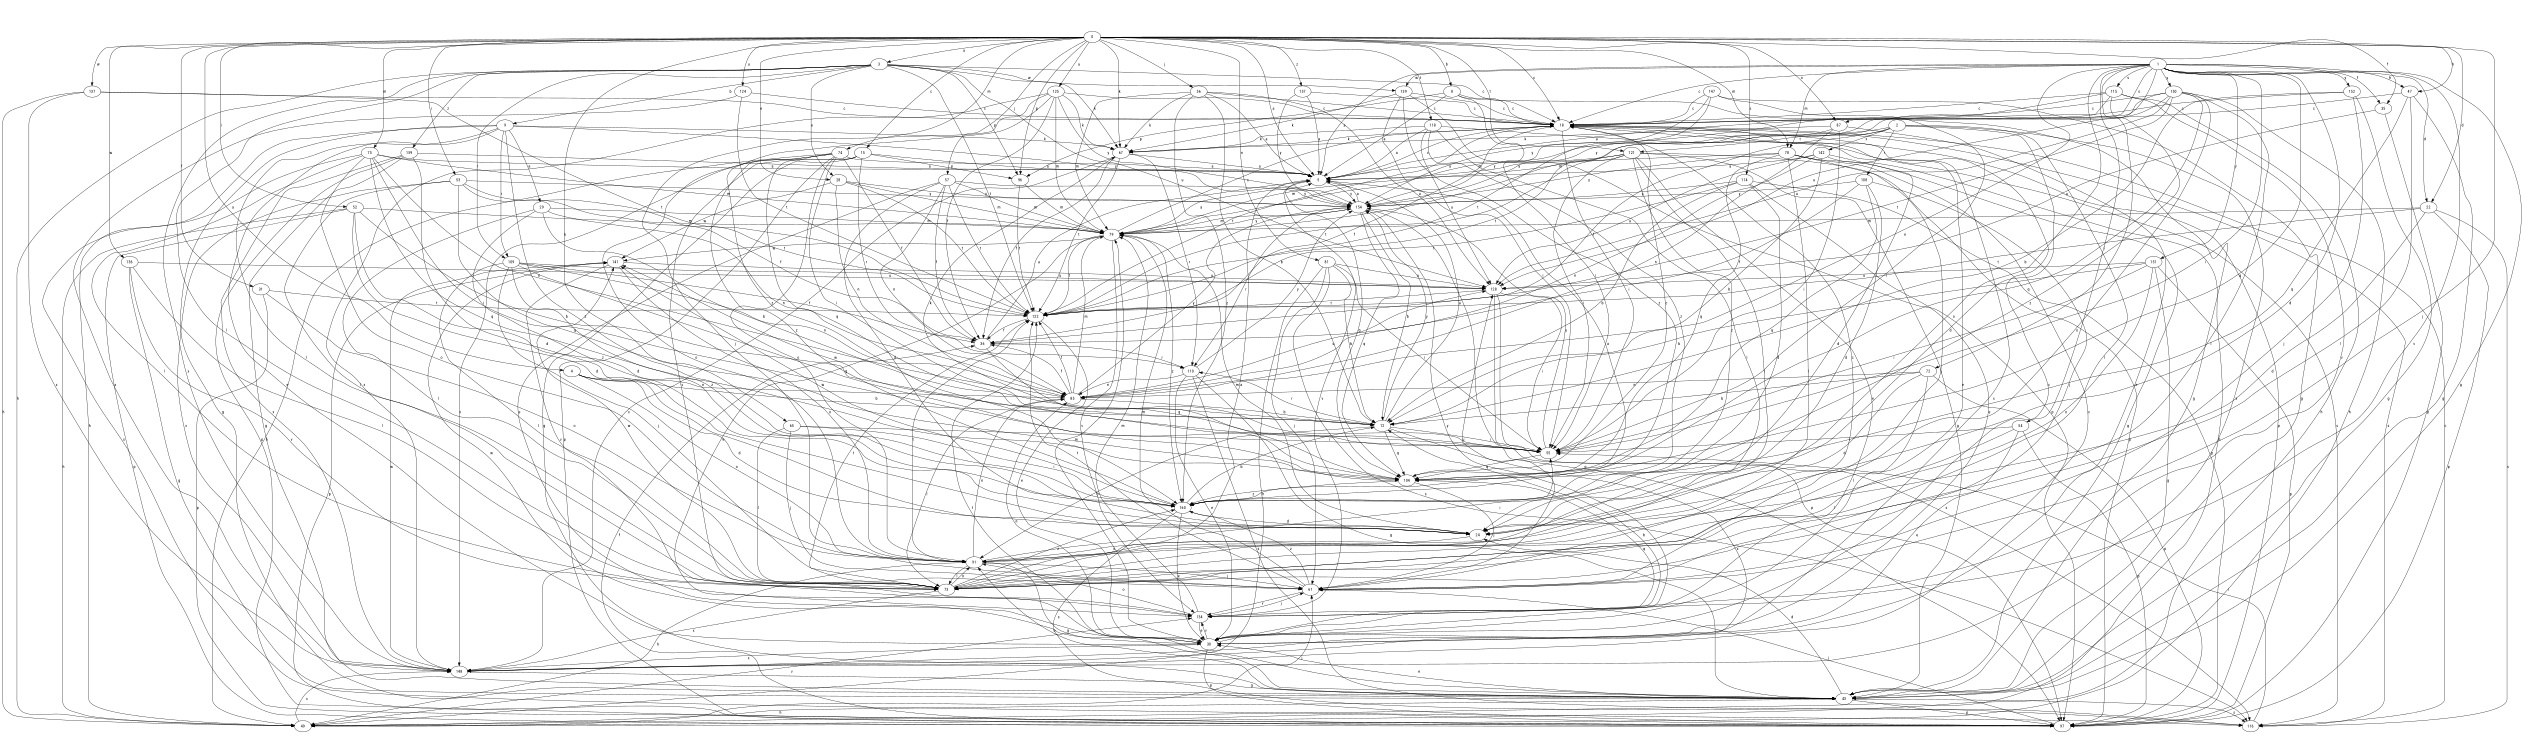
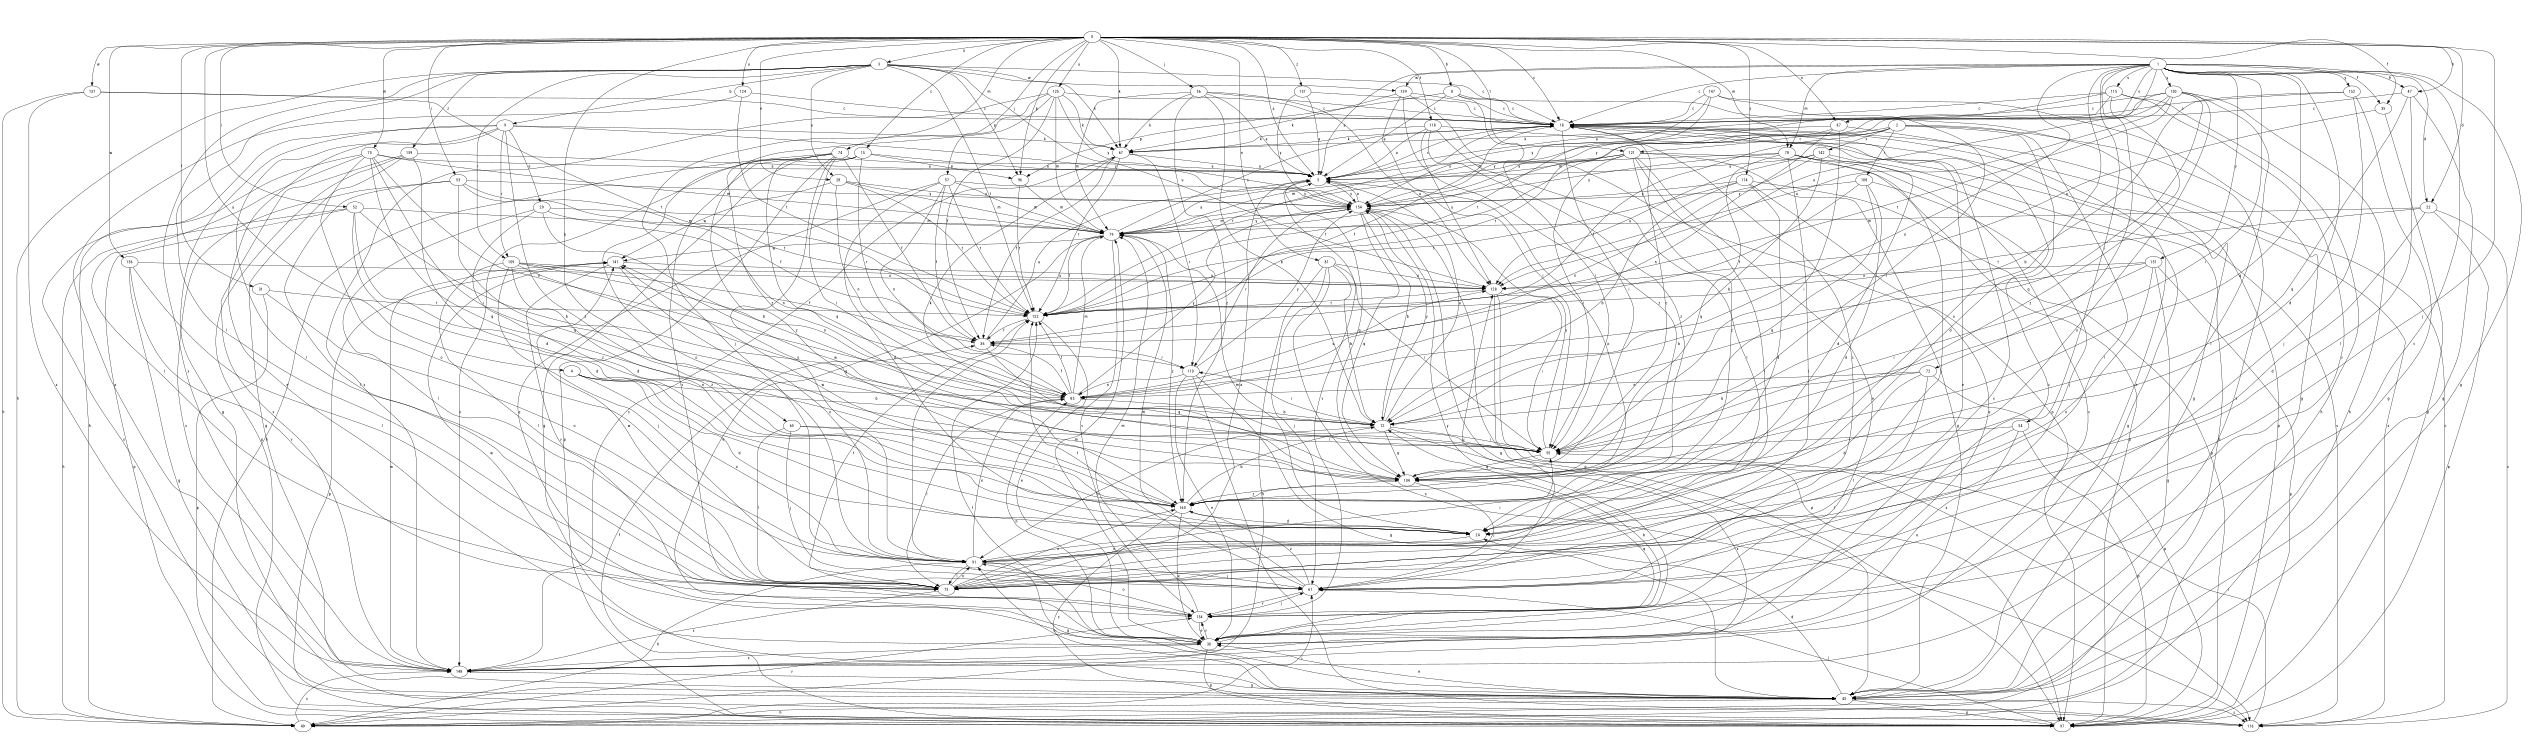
none -> (1626, 481)
